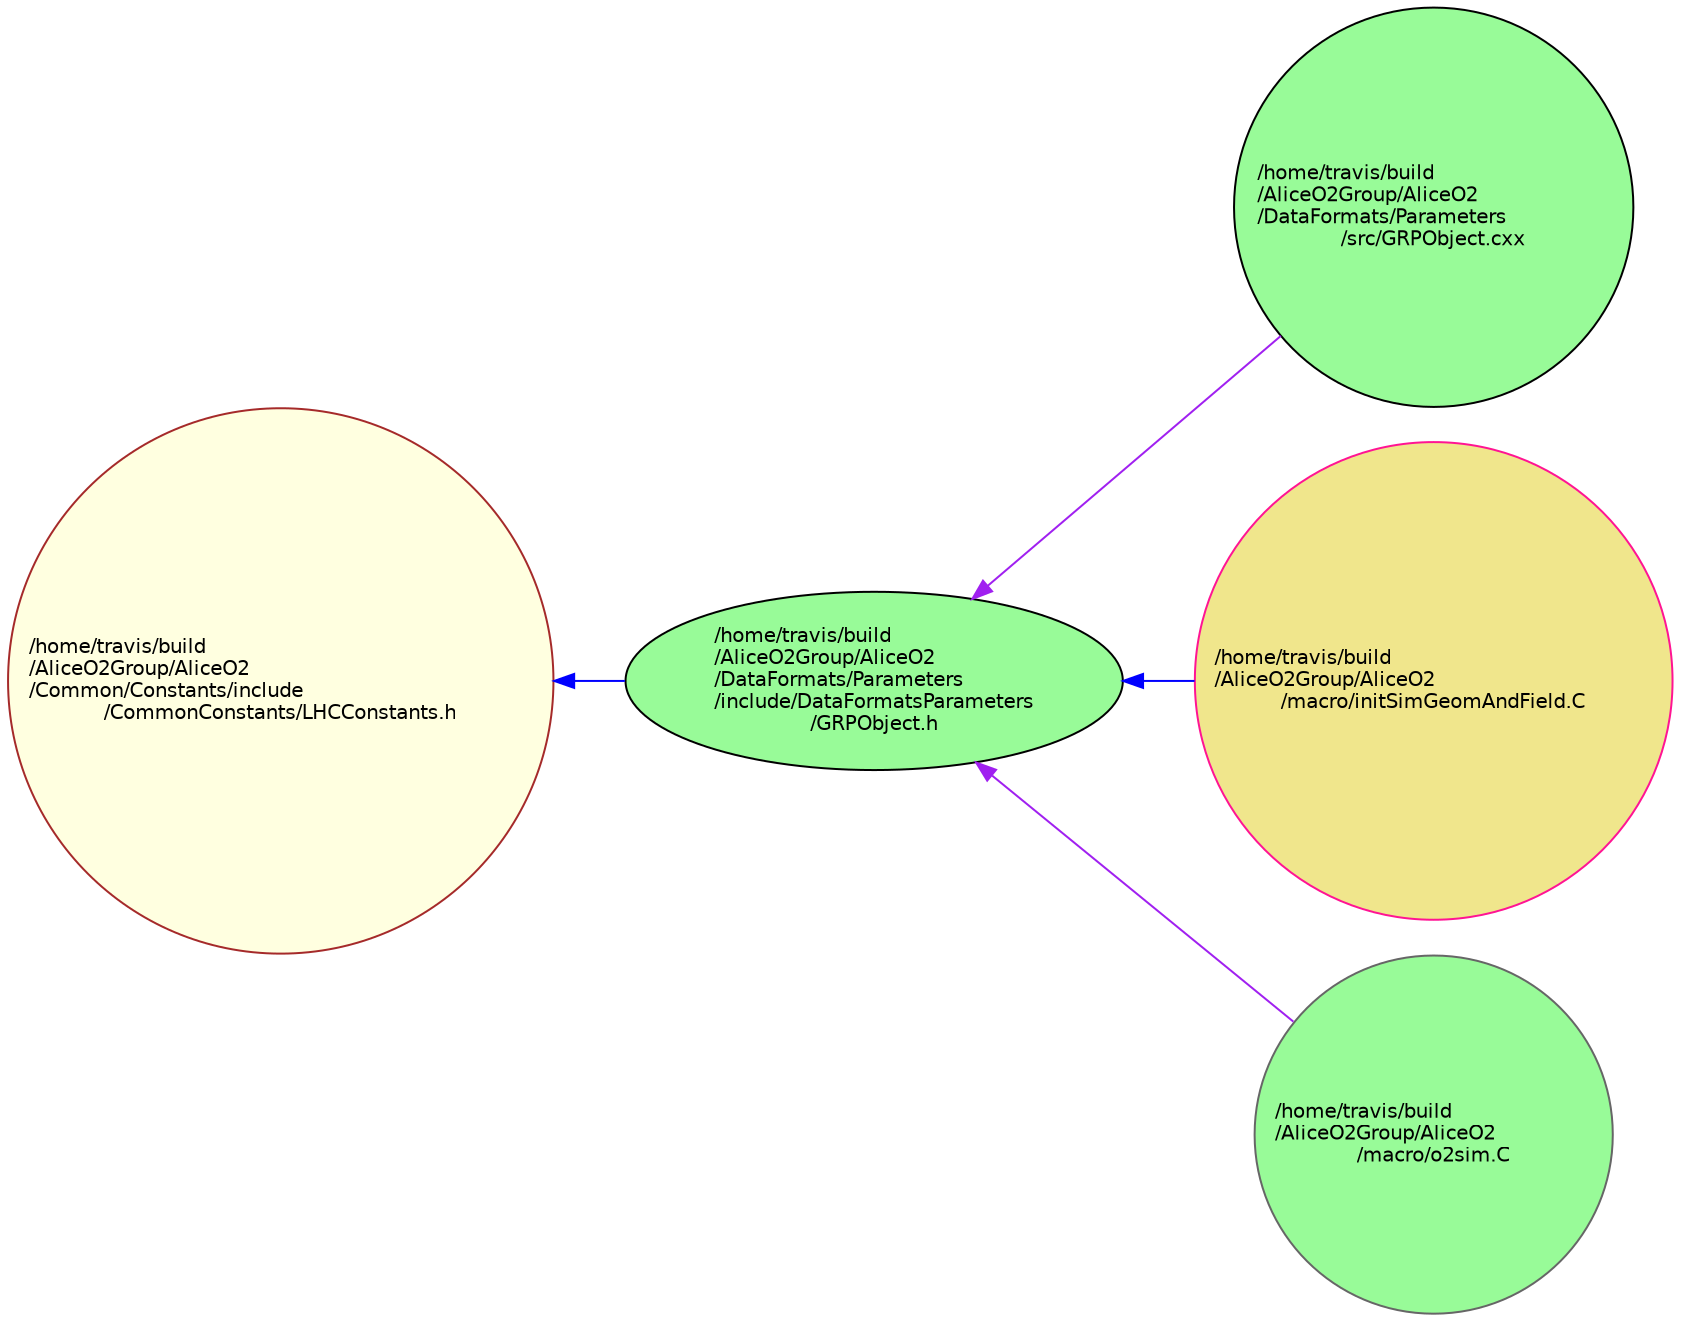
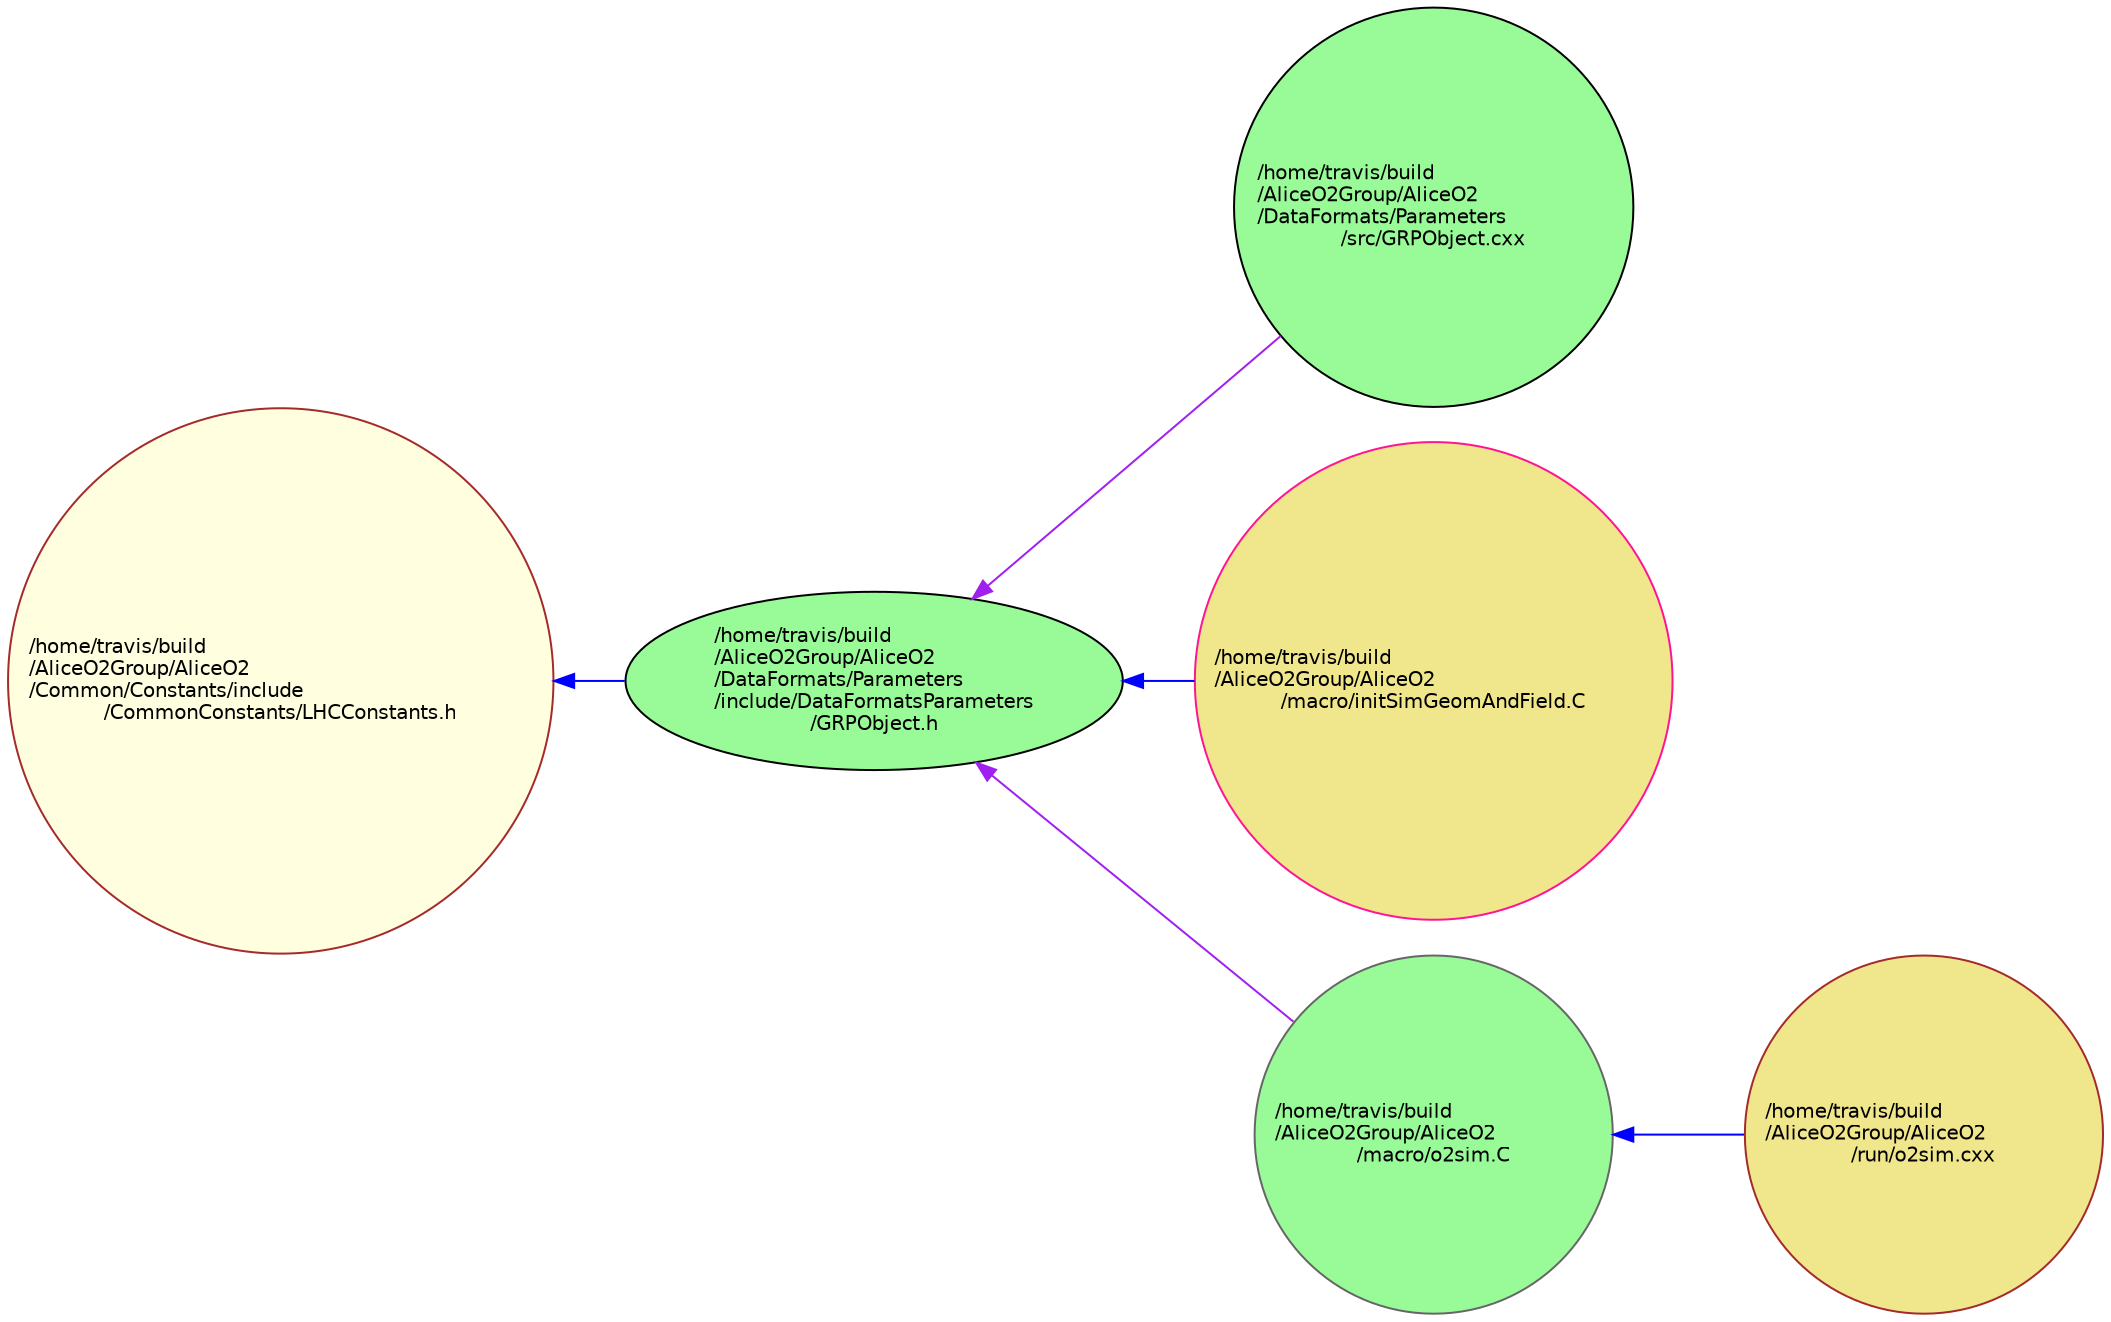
none -> (1924, 1135)
